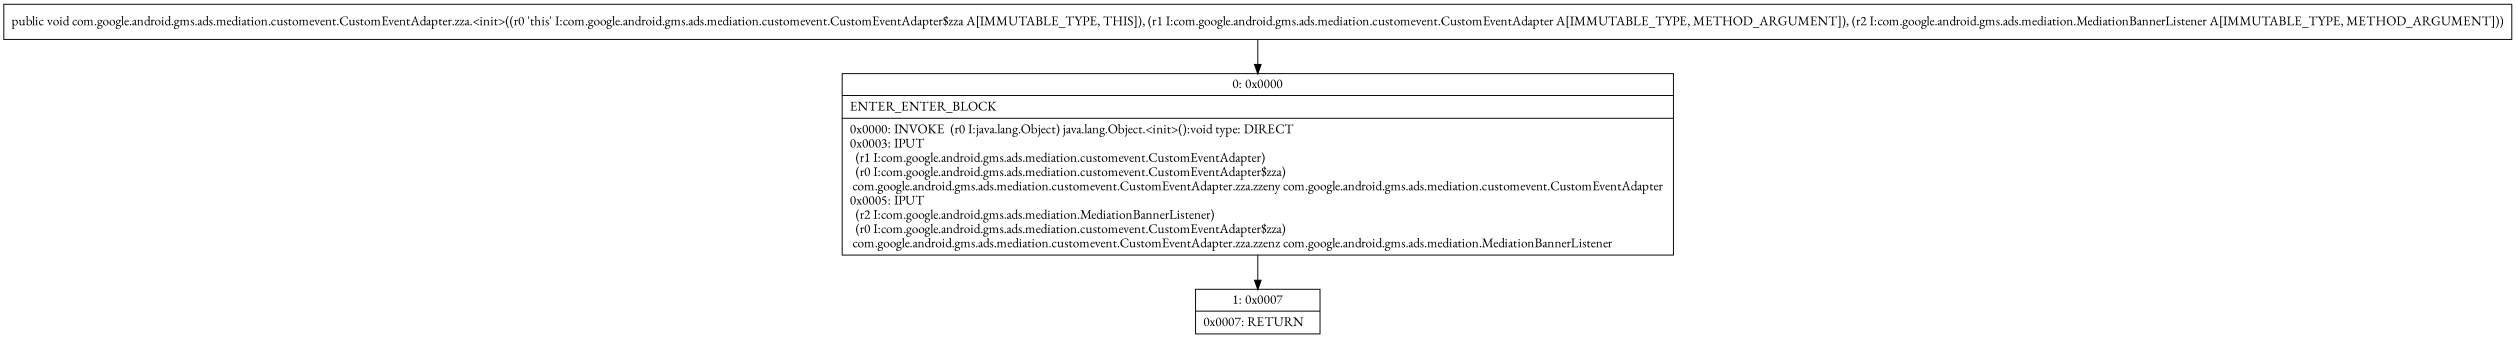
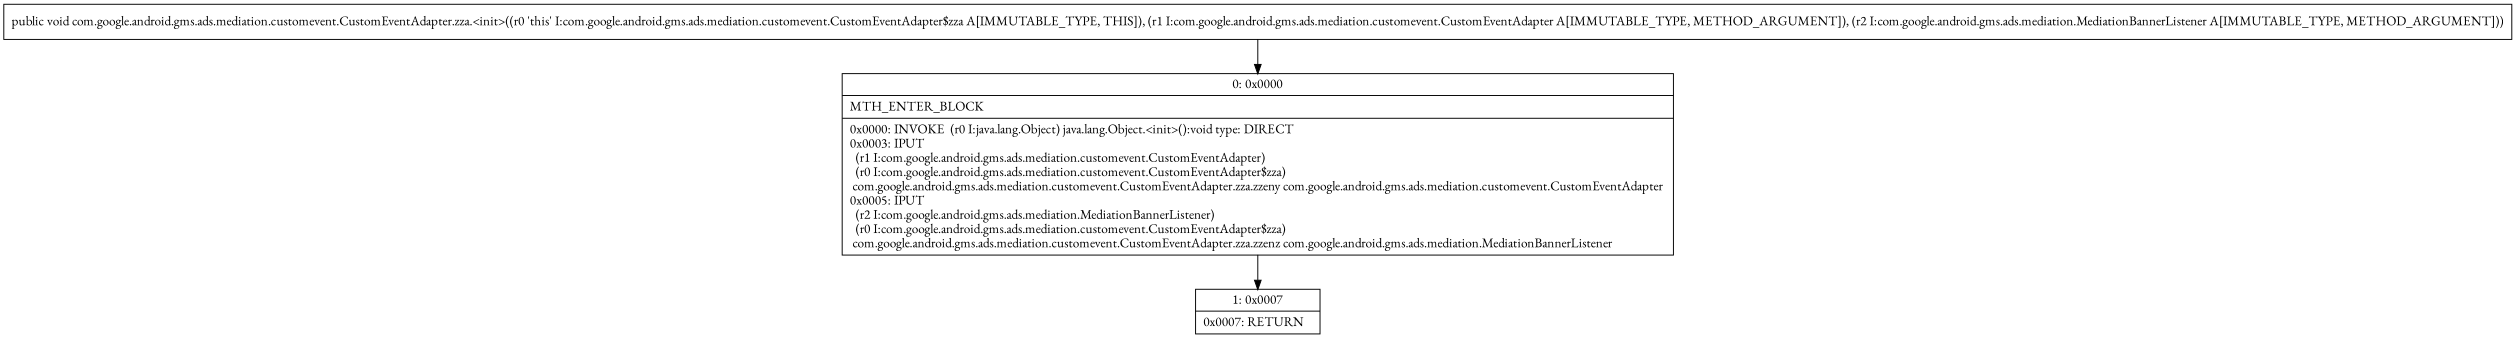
(923, 106) -> (917, 106)
